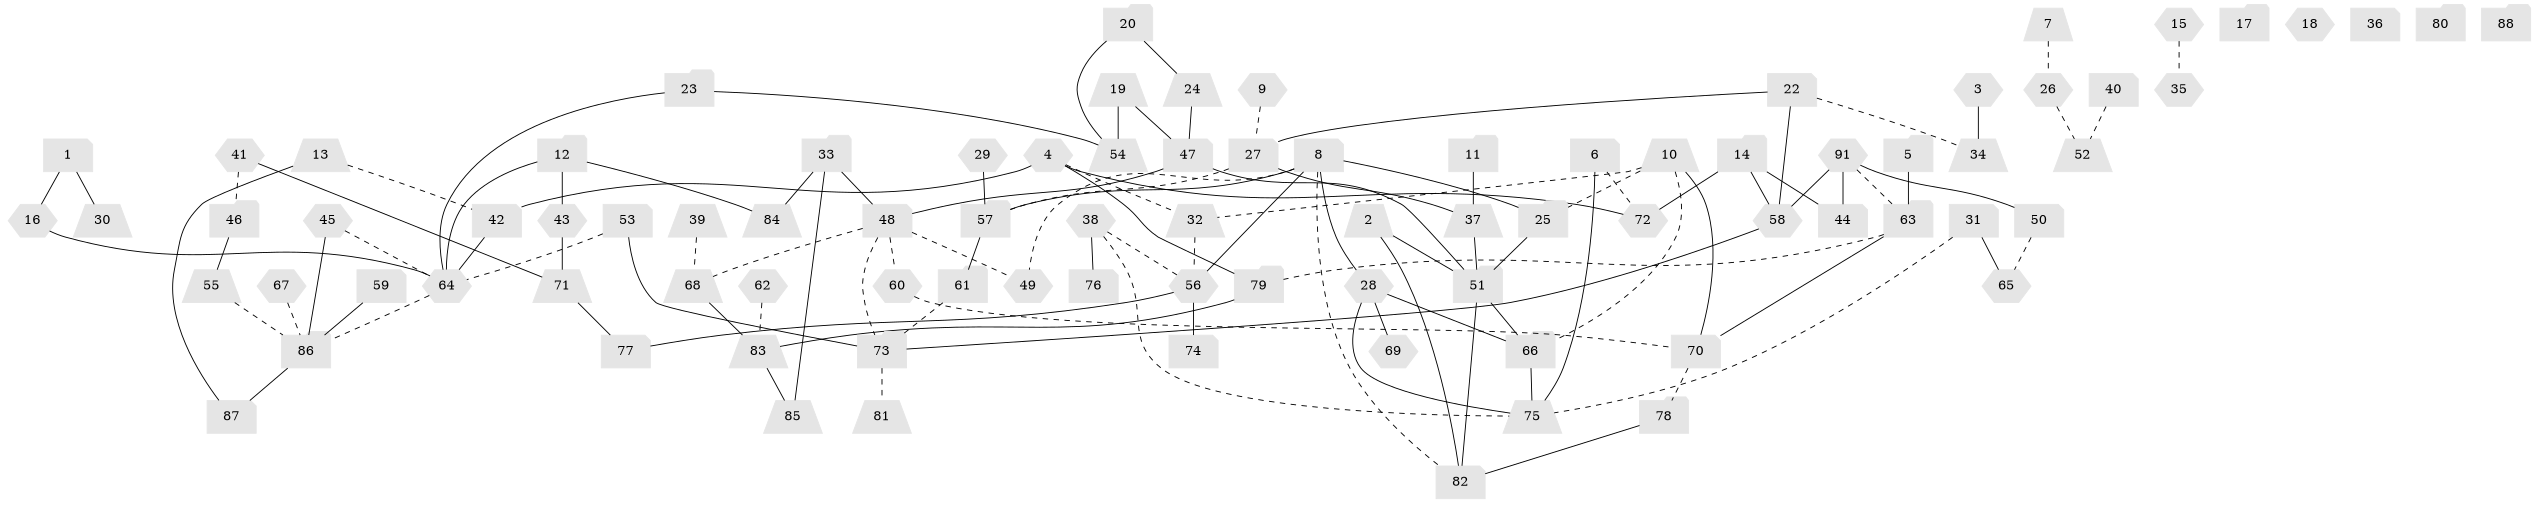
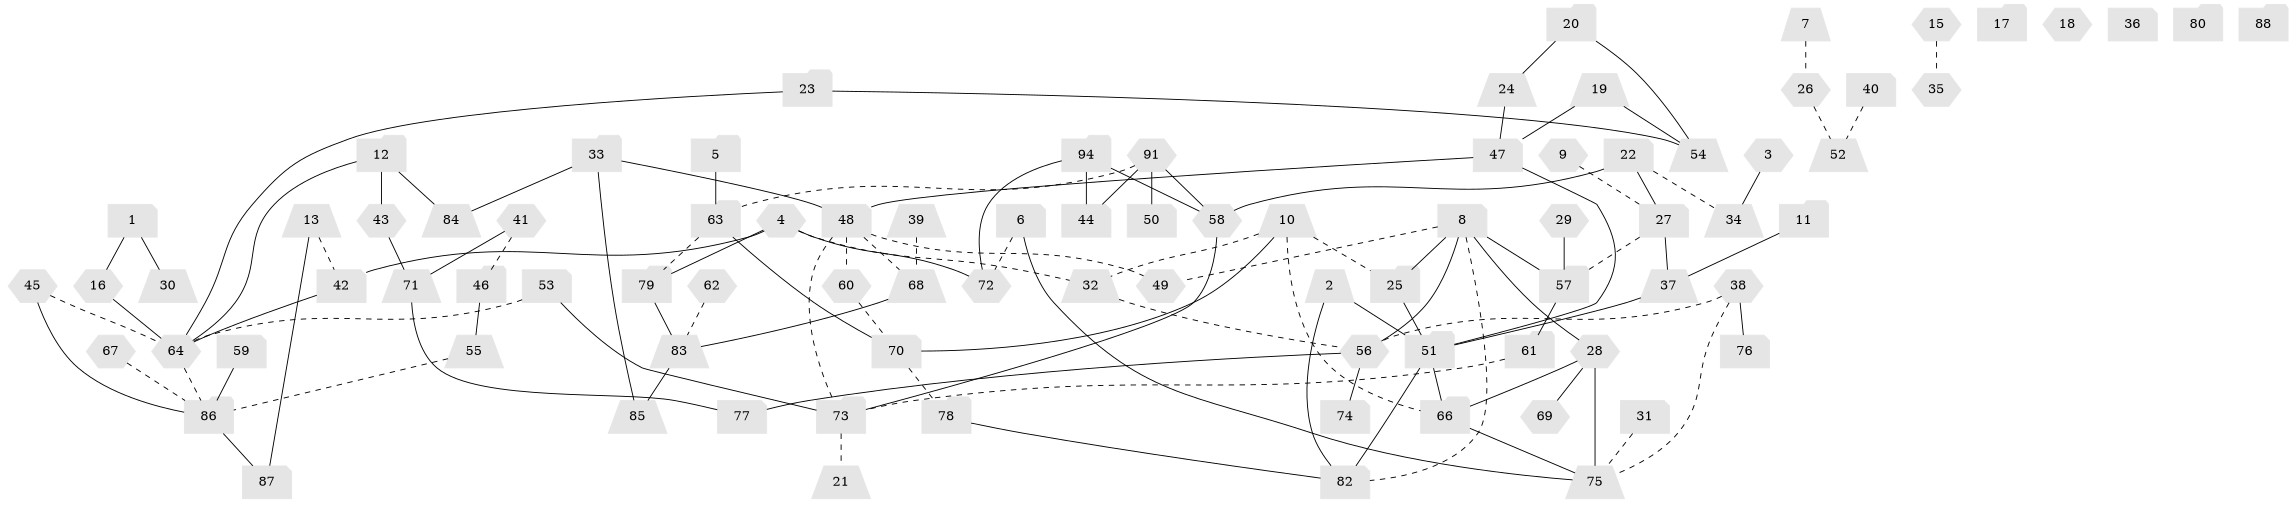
(1742, 155) -> (1086, 155)
(2007, 286) -> none
(882, 417) -> (841, 482)
